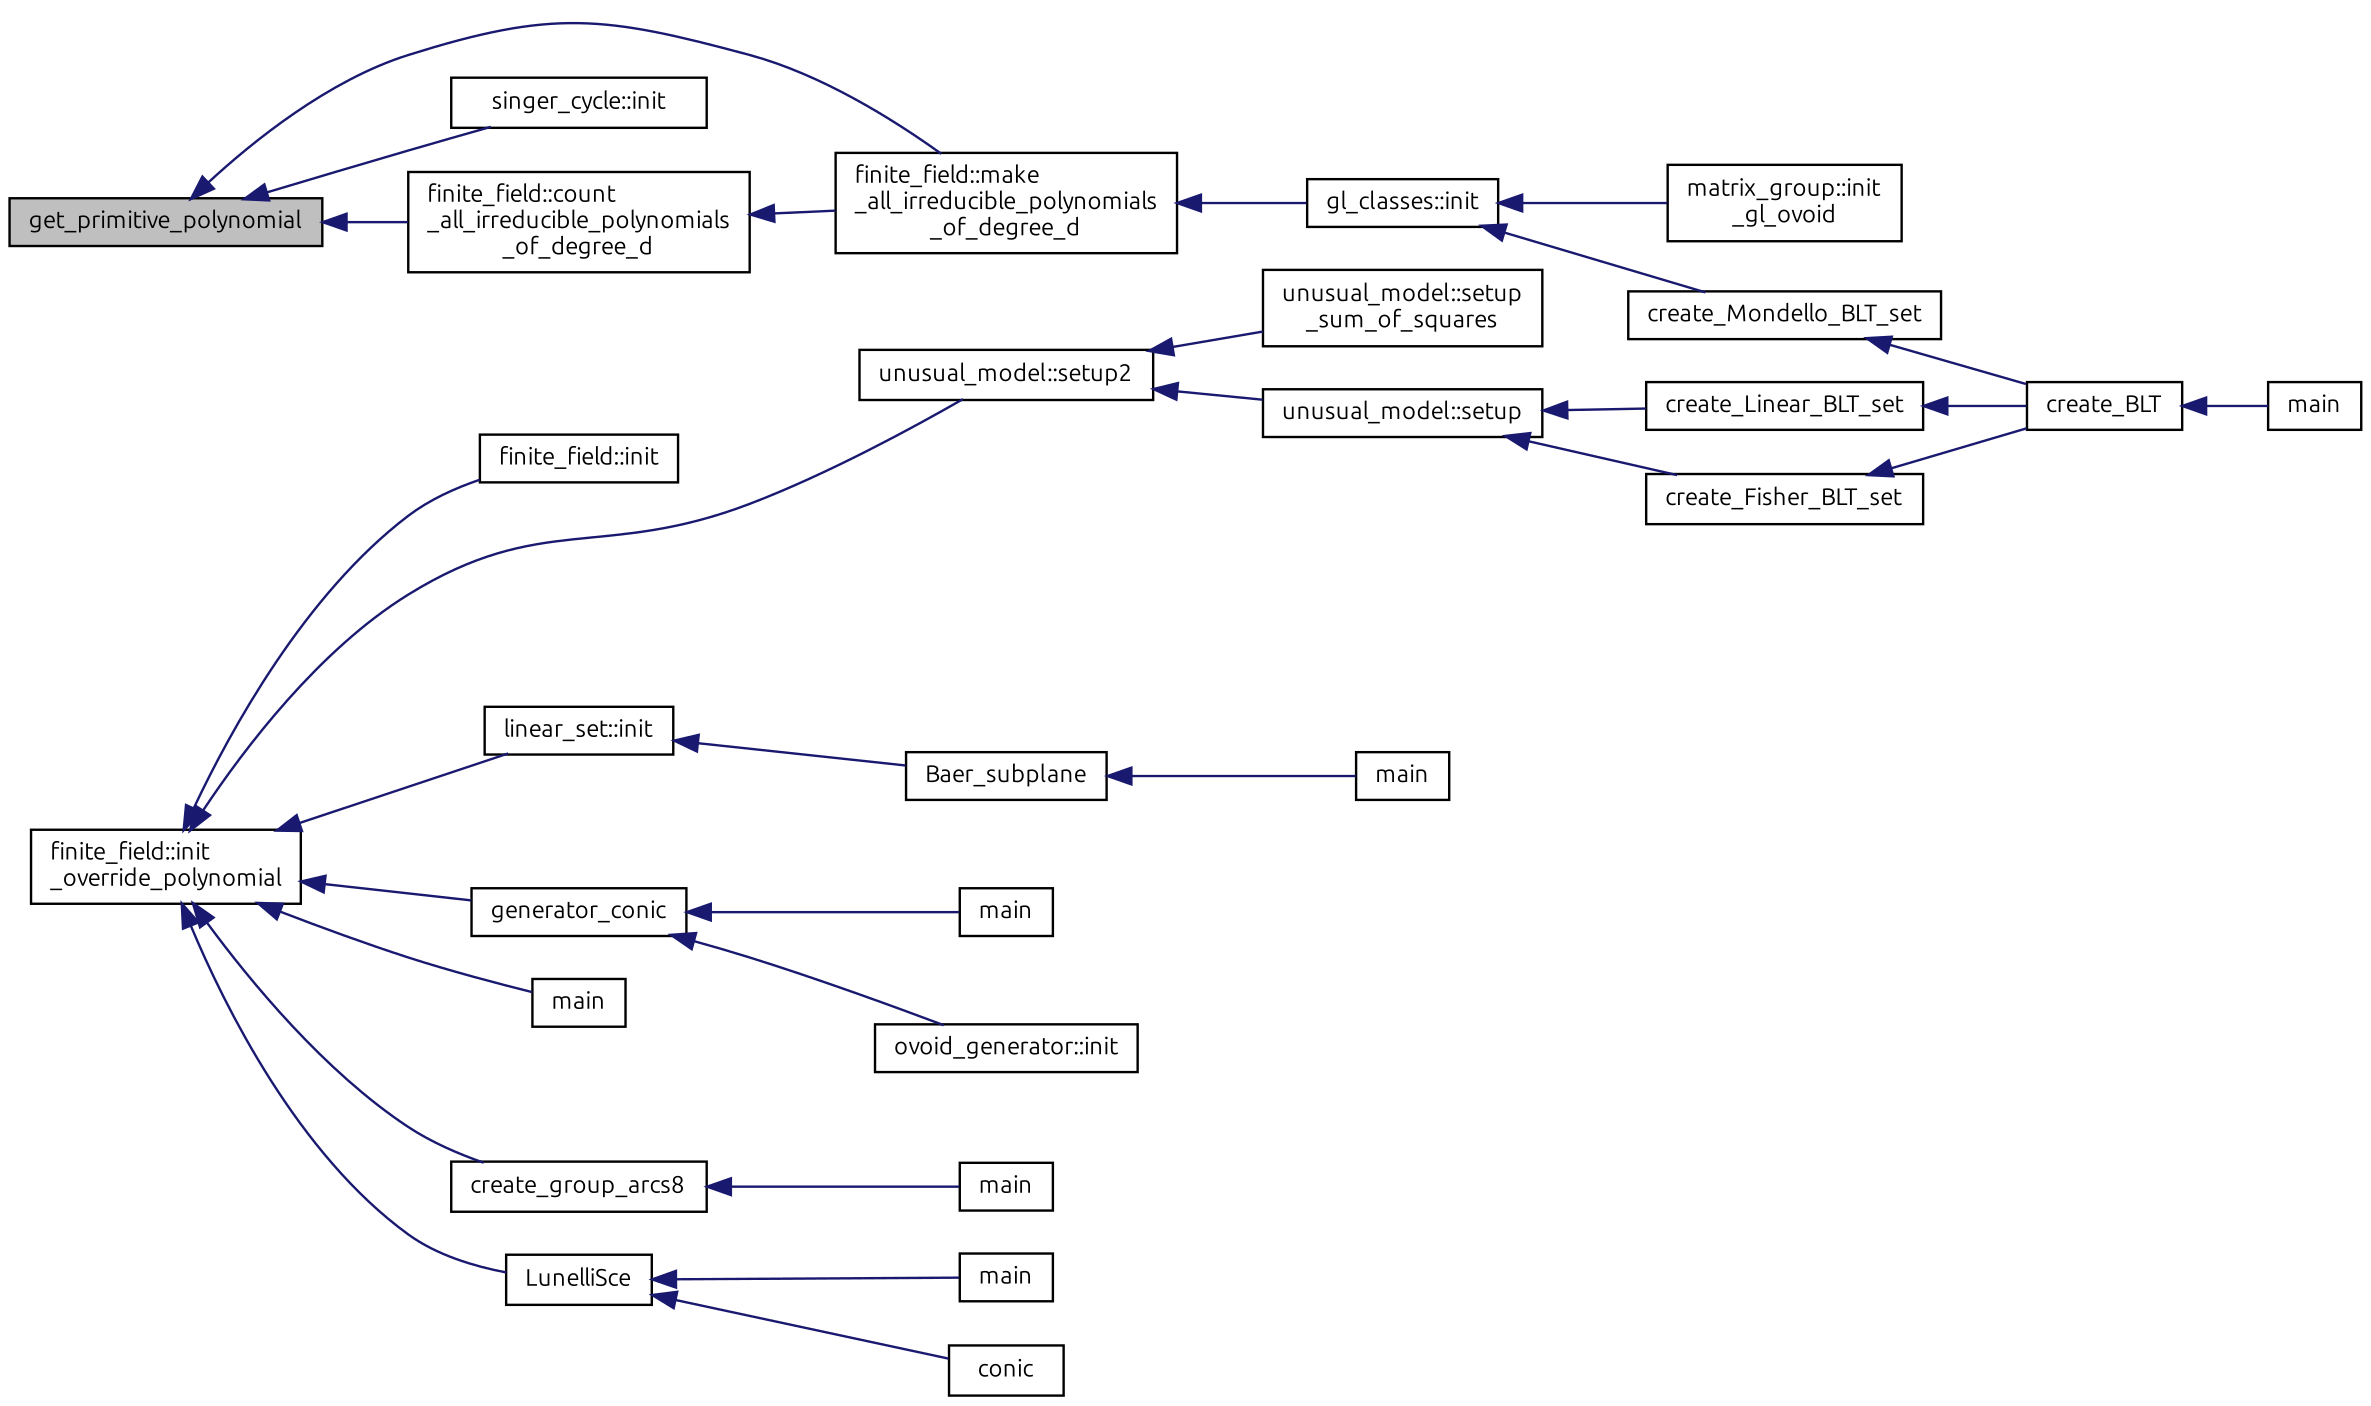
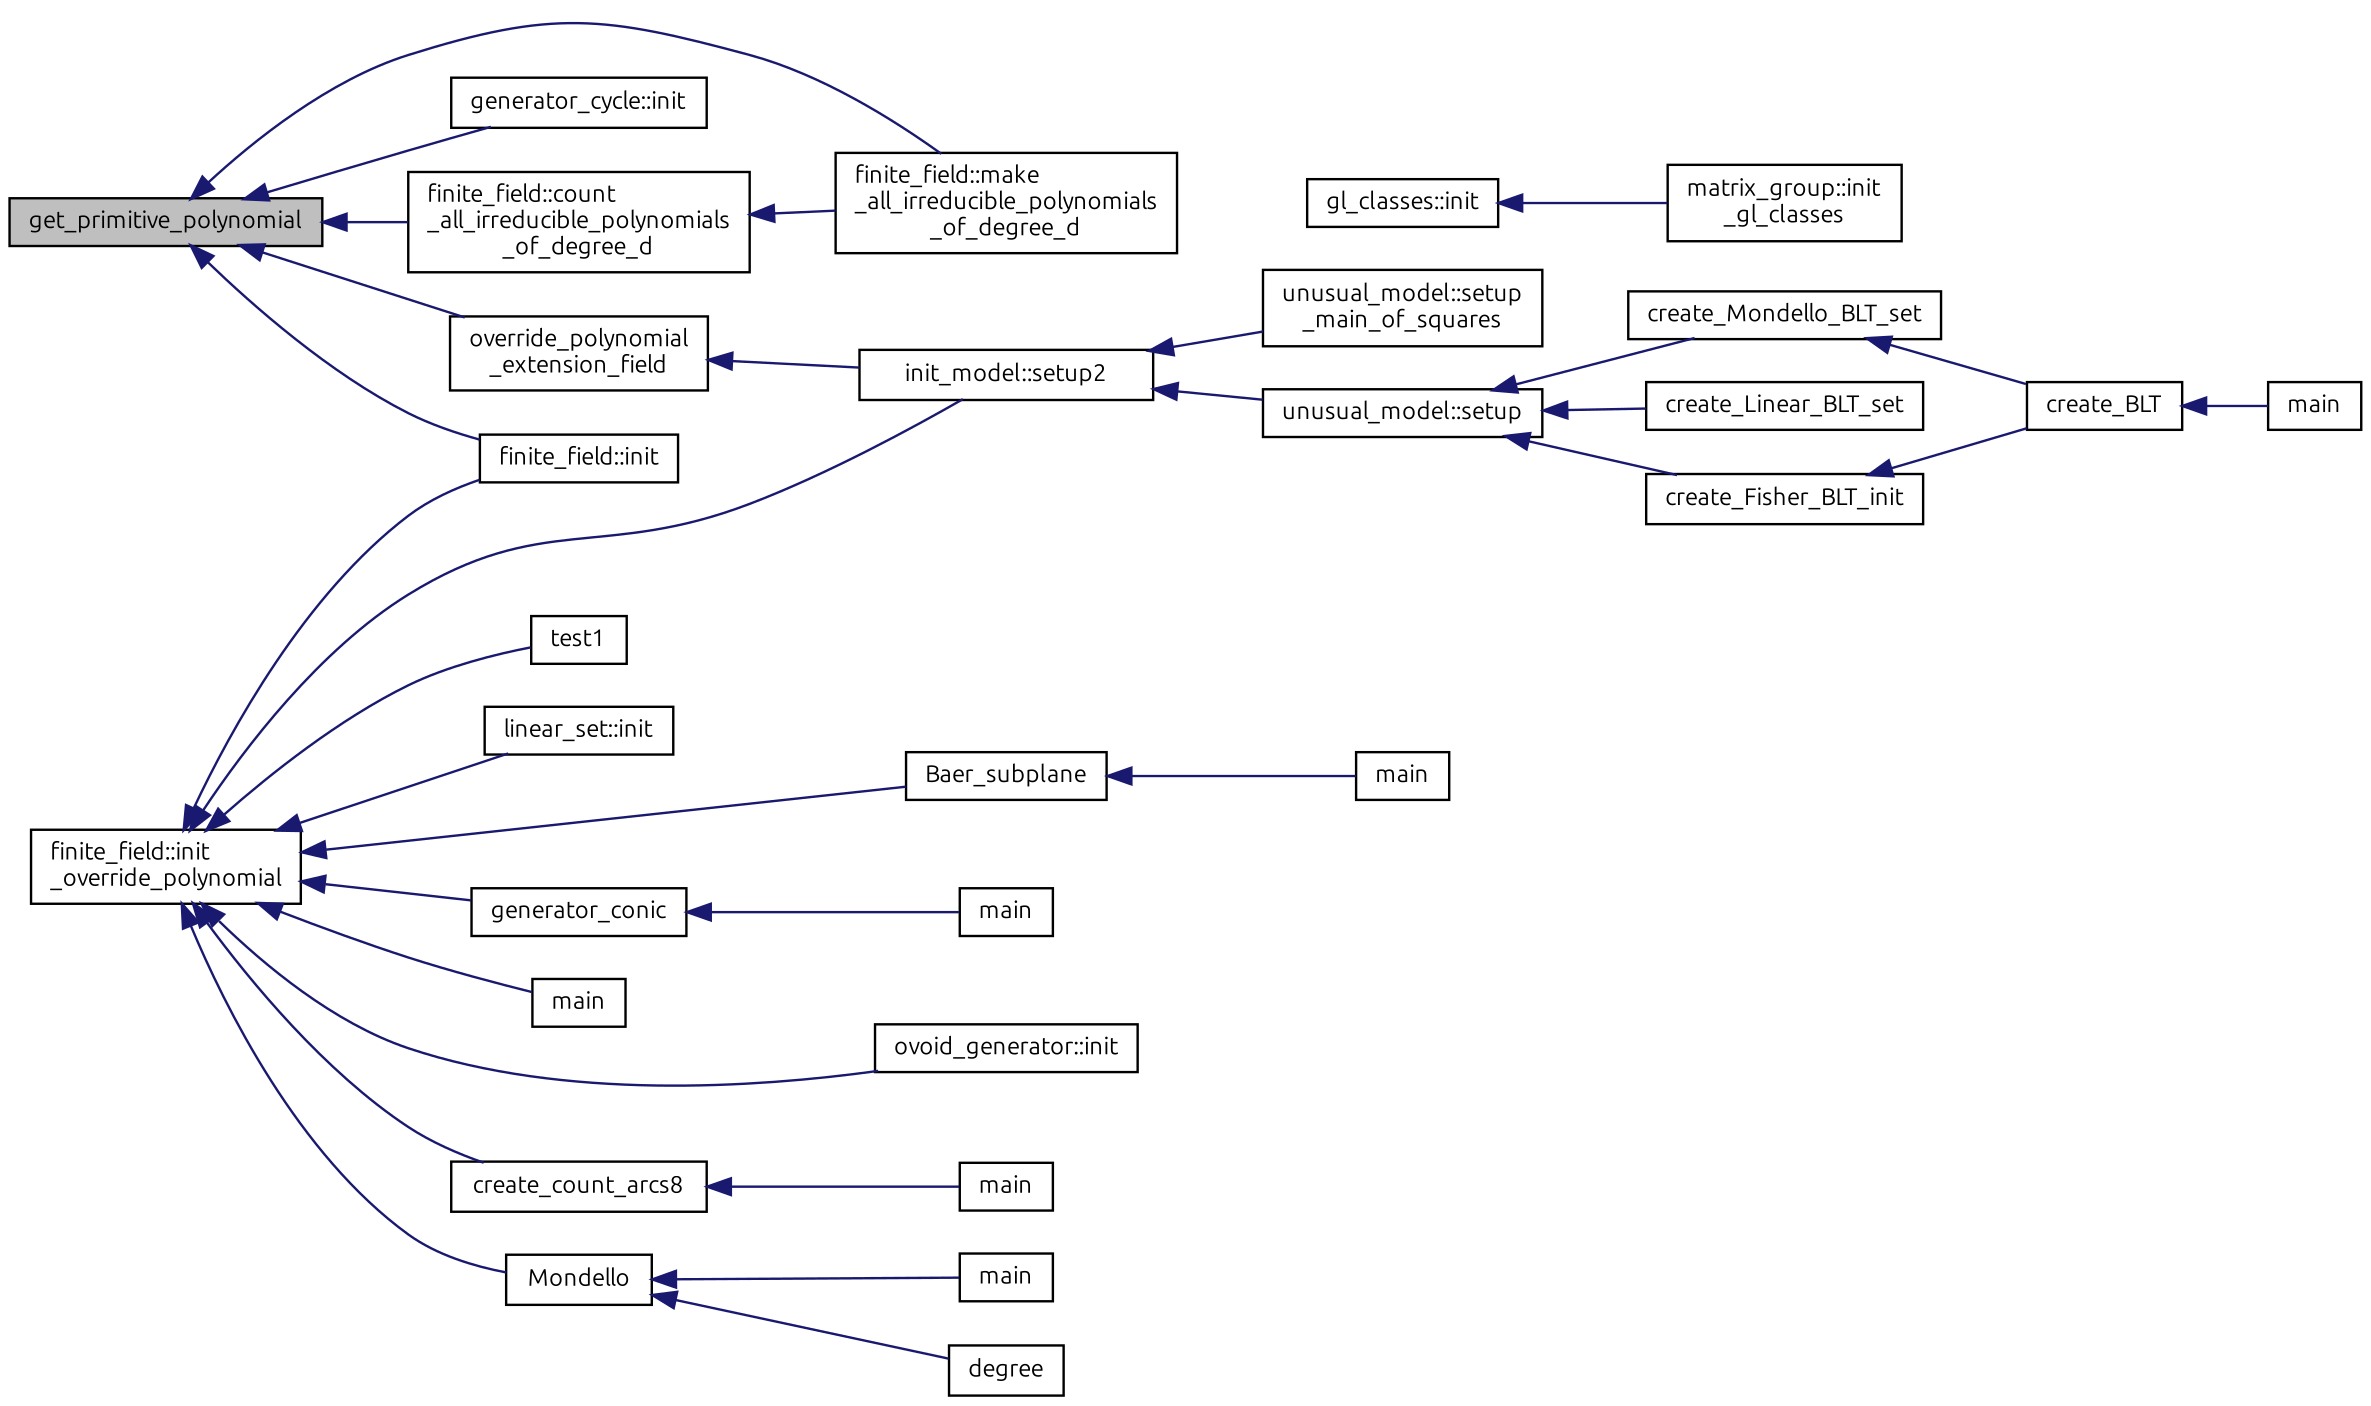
(579, 103) -> (579, 103)
(1254, 203) -> none
(1785, 203) -> (1785, 203)
(1605, 263) -> (1605, 361)
(1403, 308) -> (1403, 308)
none -> (579, 353)
none -> (333, 367)
(1006, 375) -> (1006, 375)
(1987, 406) -> none
(1785, 499) -> (1785, 499)
none -> (579, 640)
(802, 754) -> (616, 818)
(820, 981) -> (527, 1076)
(579, 1187) -> (579, 1187)
(579, 1280) -> (579, 1280)
(1006, 1371) -> (1006, 1371)
